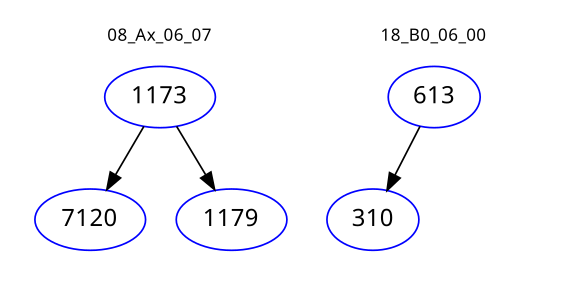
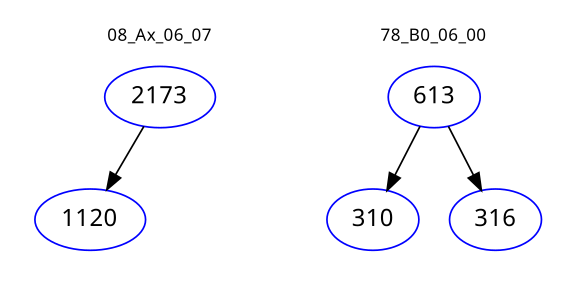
(434, 37) -> (434, 37)
(160, 97) -> (160, 97)
(90, 220) -> (90, 220)
(232, 220) -> none
none -> (496, 220)
